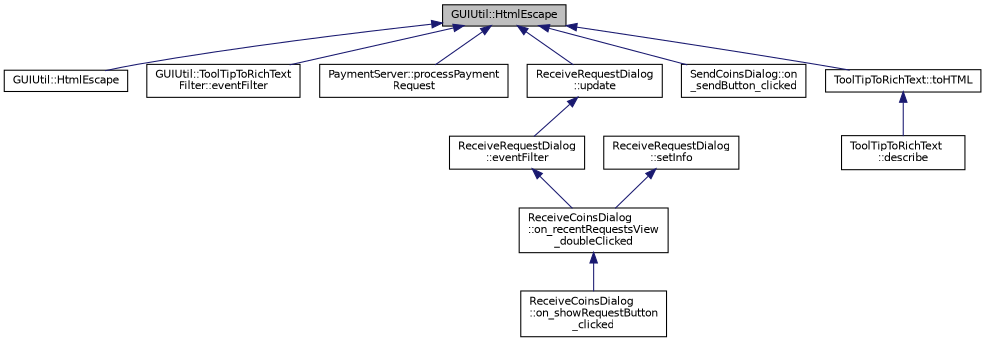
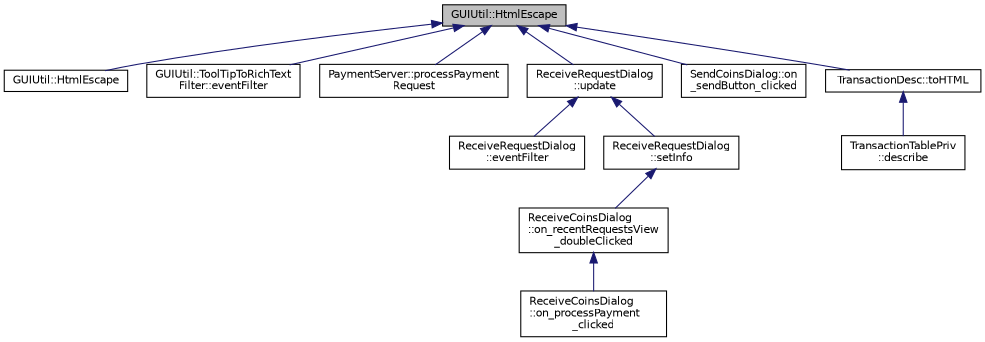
(903, 81) -> (903, 81)
none -> (637, 120)
(903, 153) -> (903, 153)
(556, 192) -> none
(594, 314) -> (594, 314)
